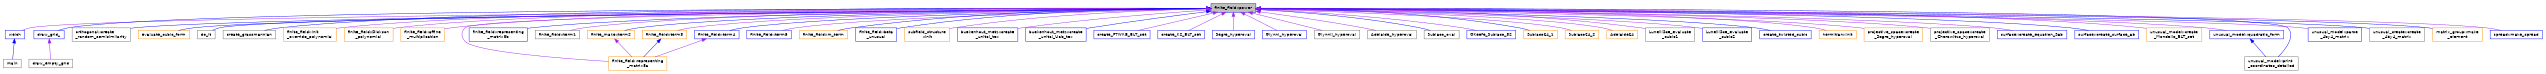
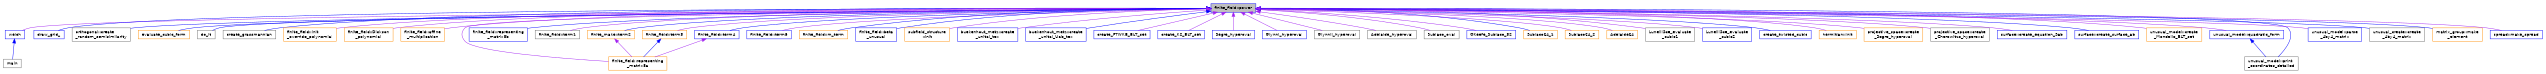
(1367, 19) -> (1367, 19)
(51, 63) -> none
